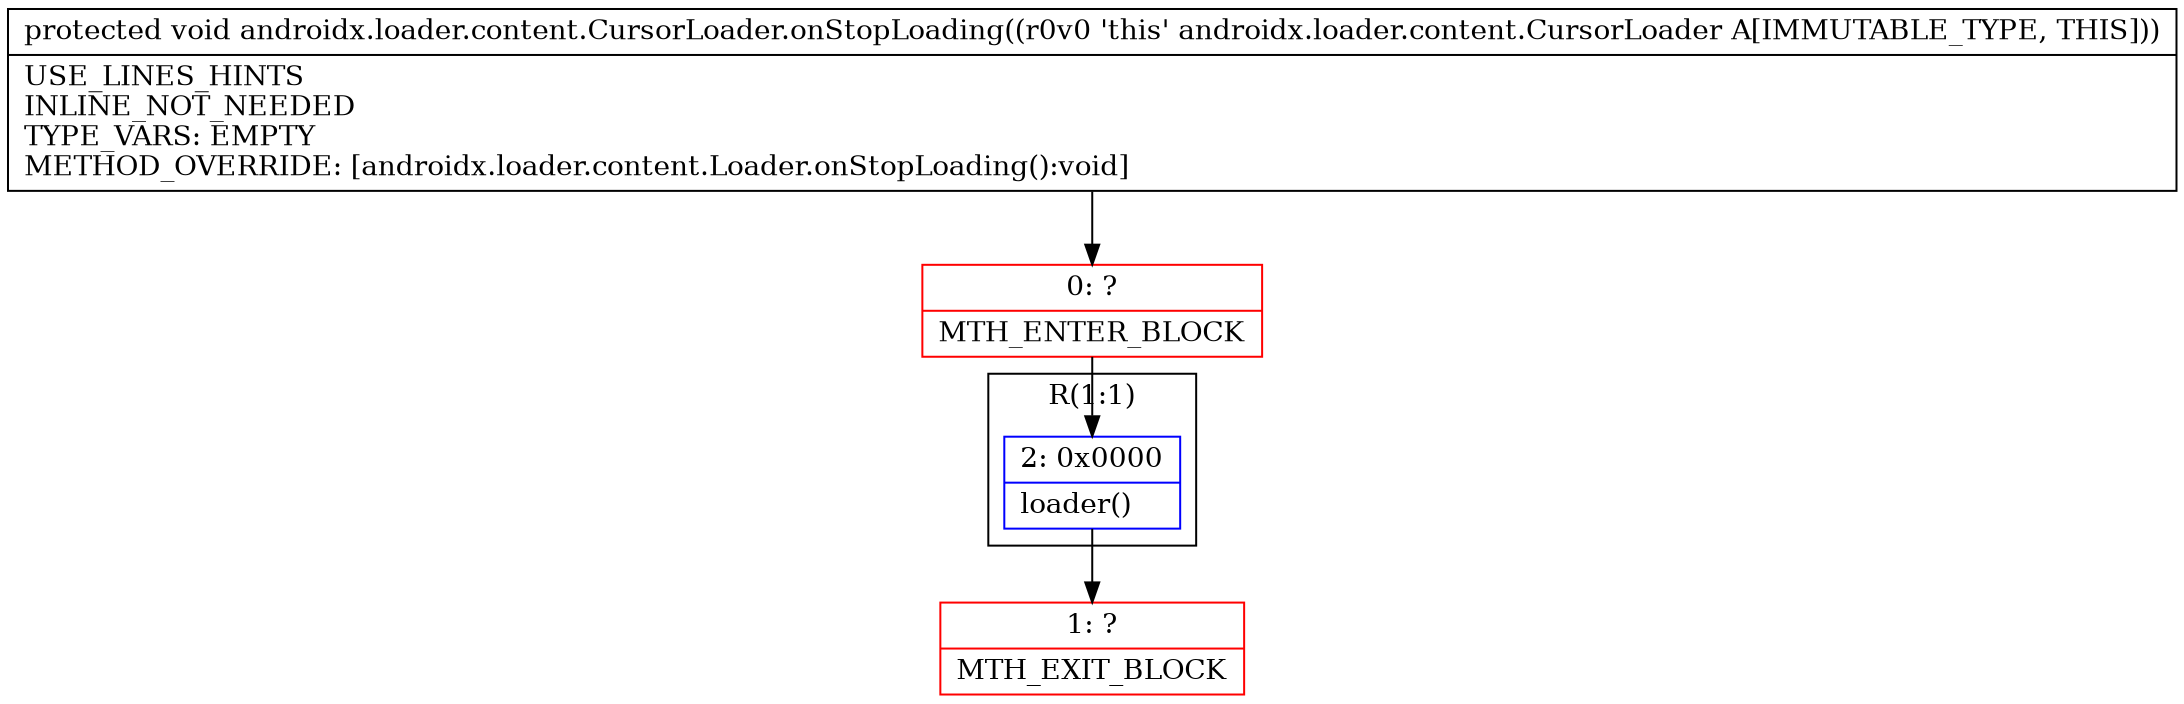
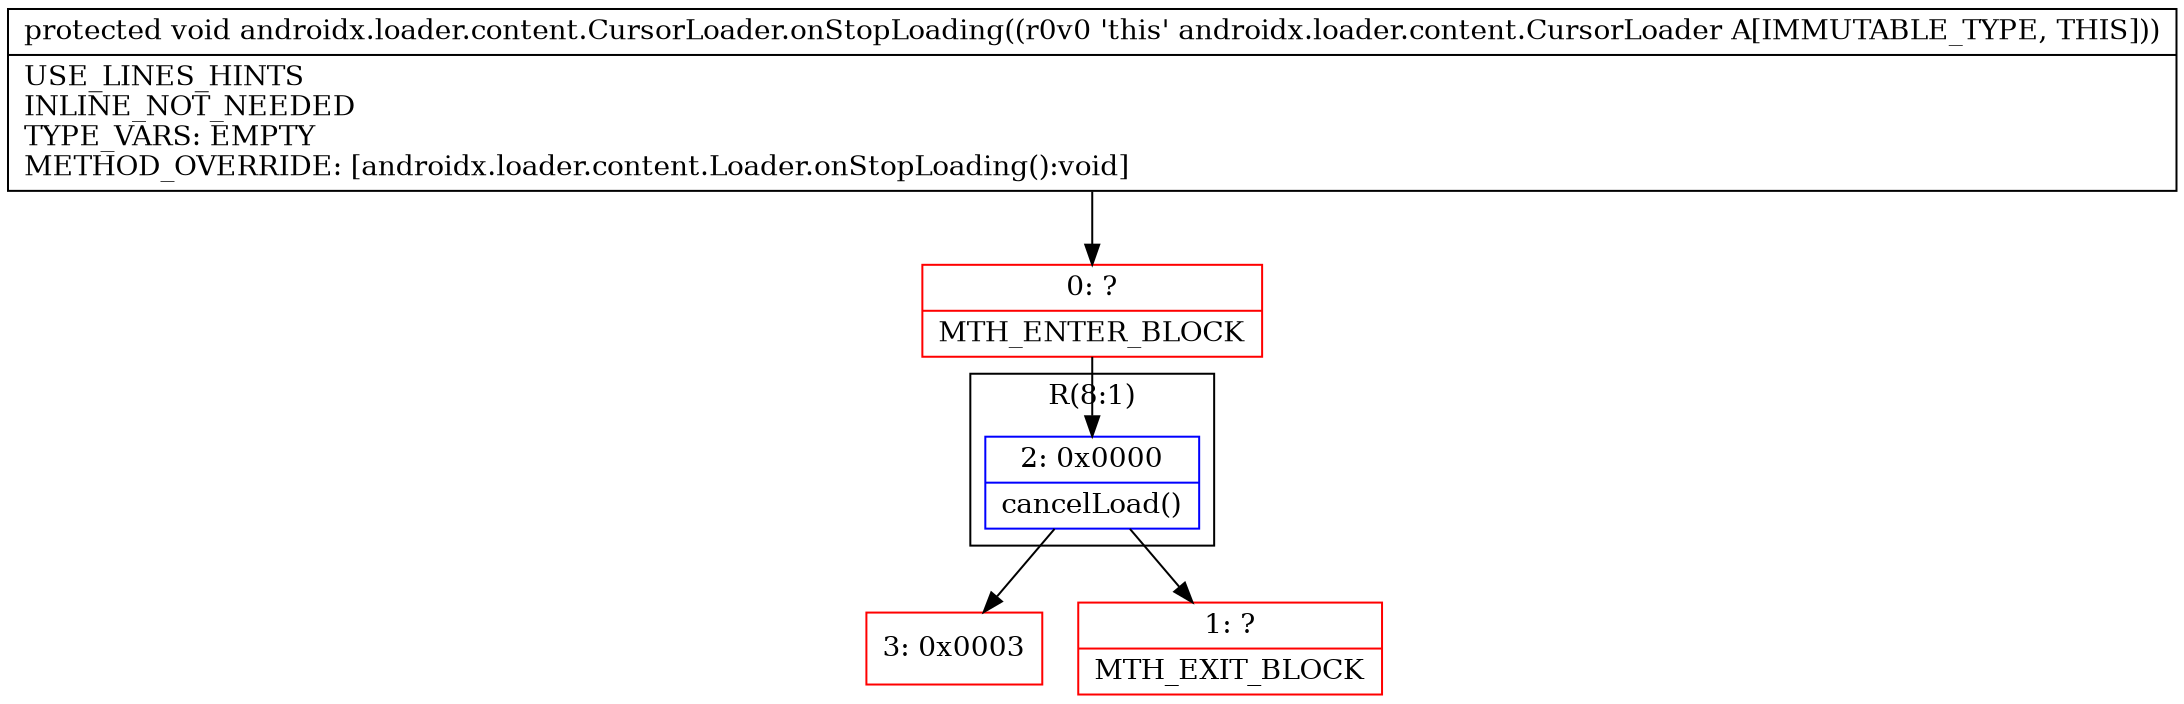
(1092, 397) -> (1092, 397)
(1076, 505) -> (1092, 505)
none -> (954, 649)
